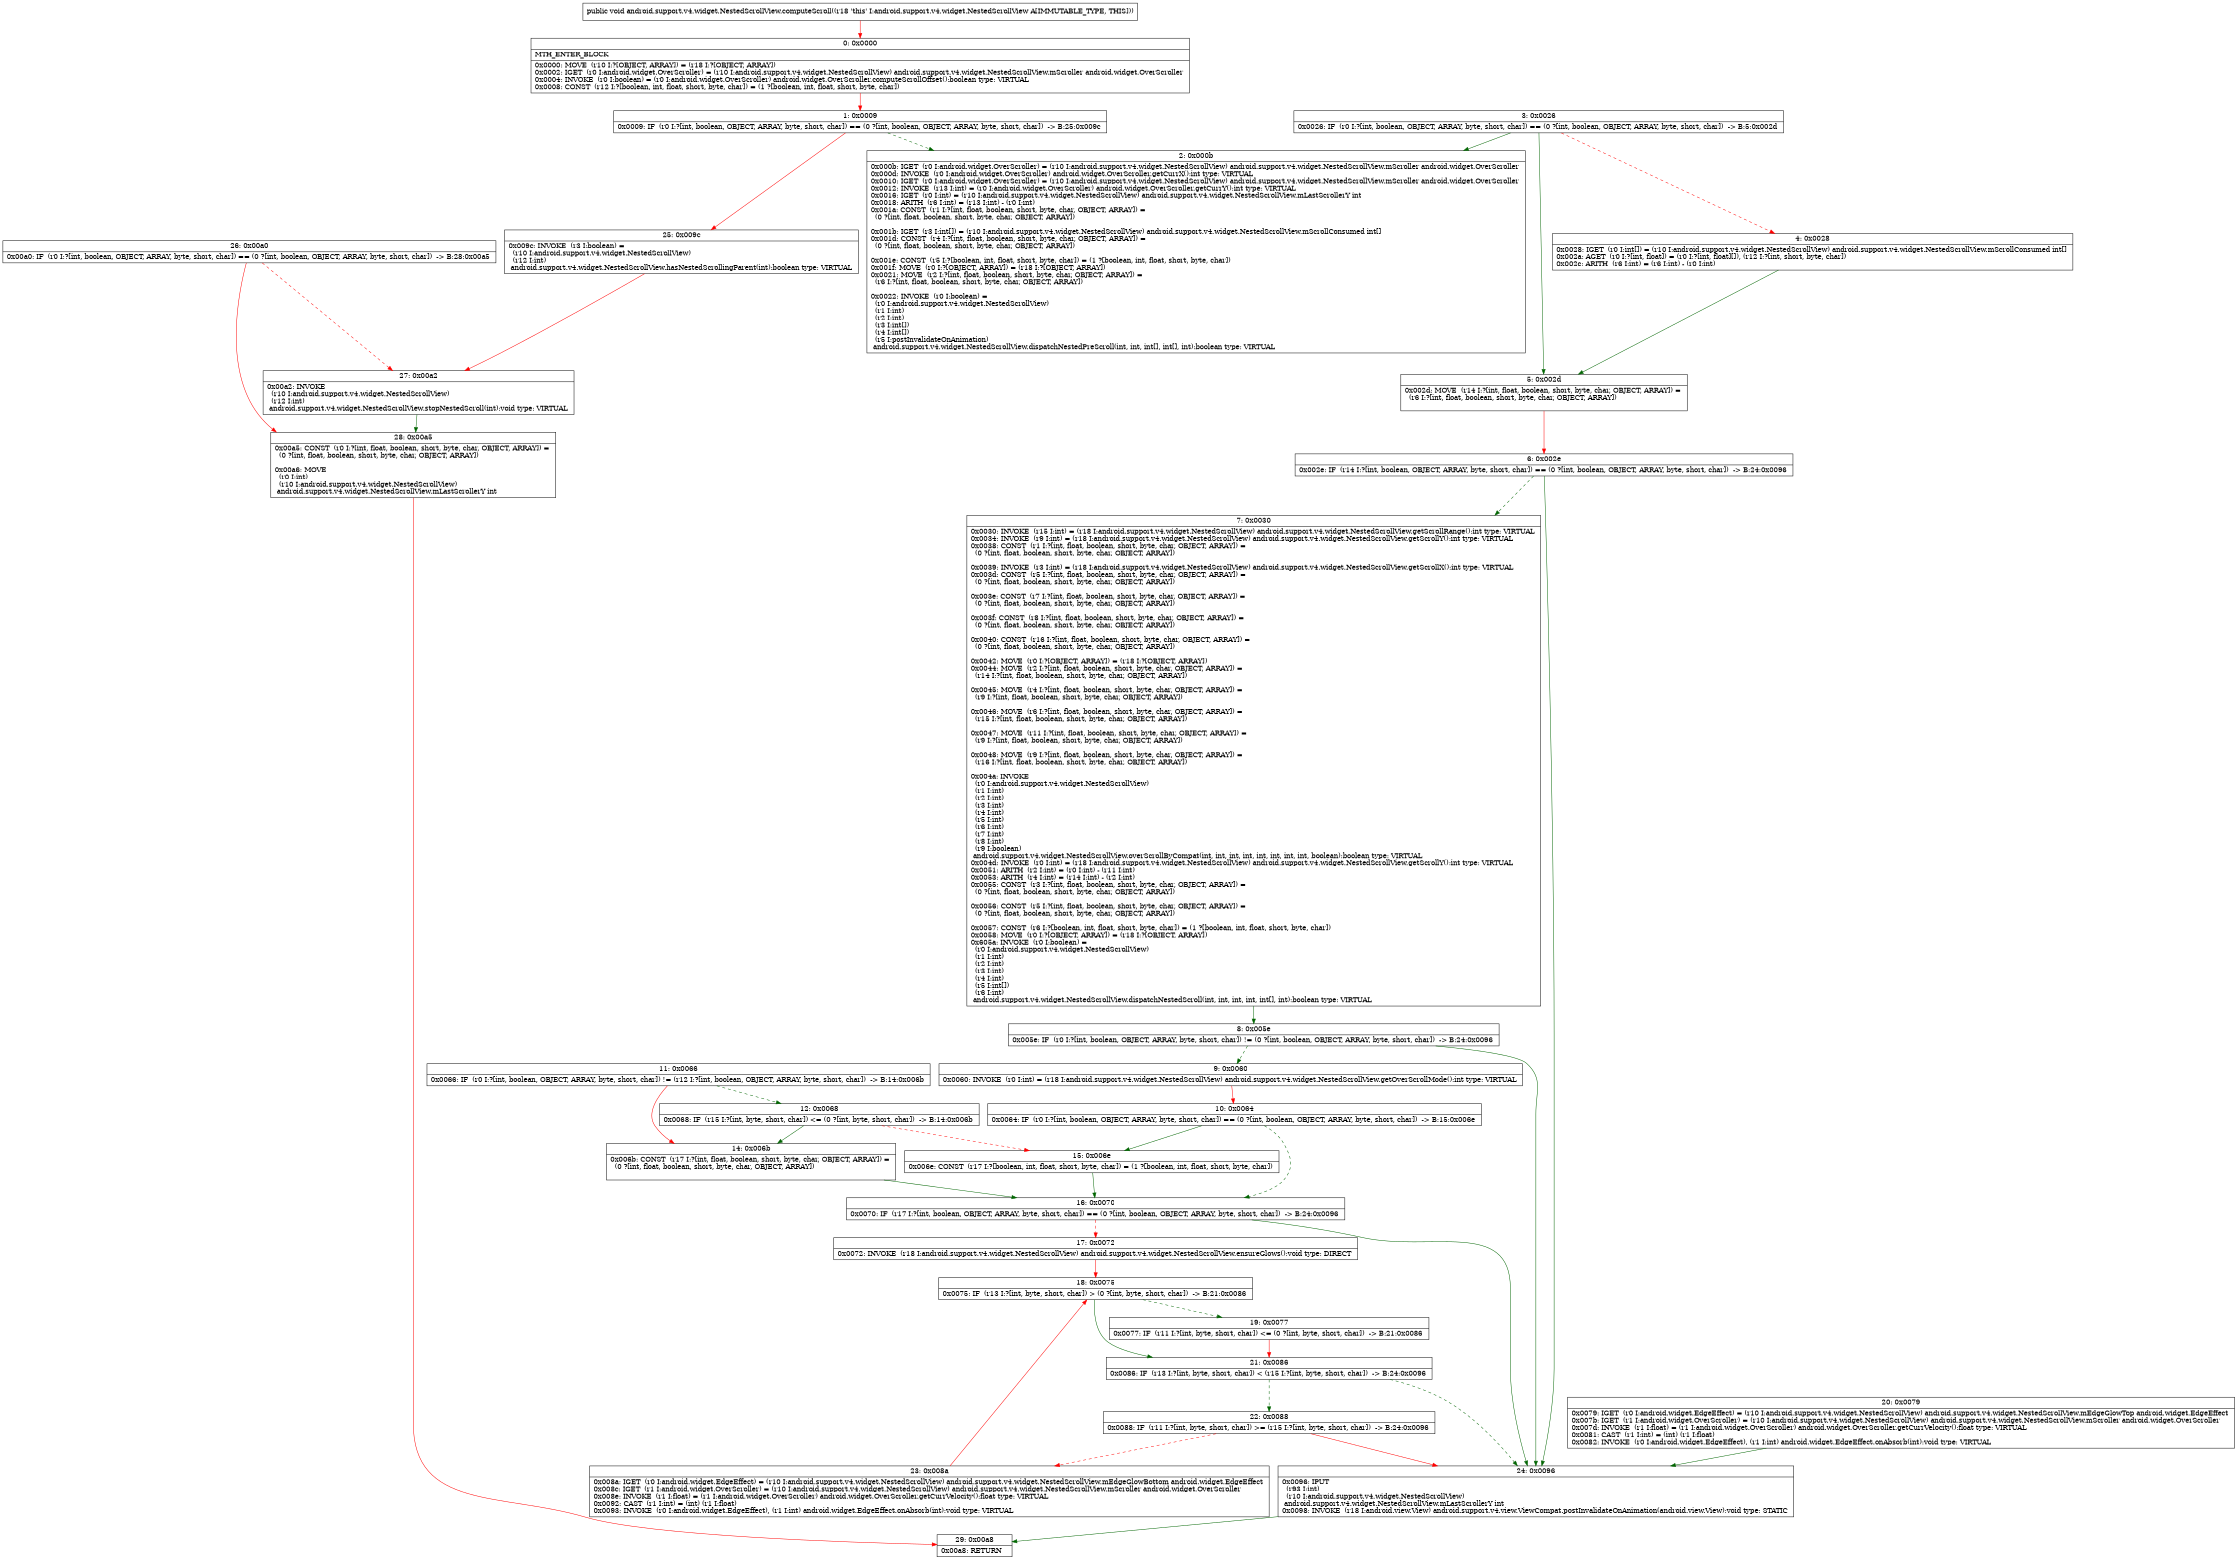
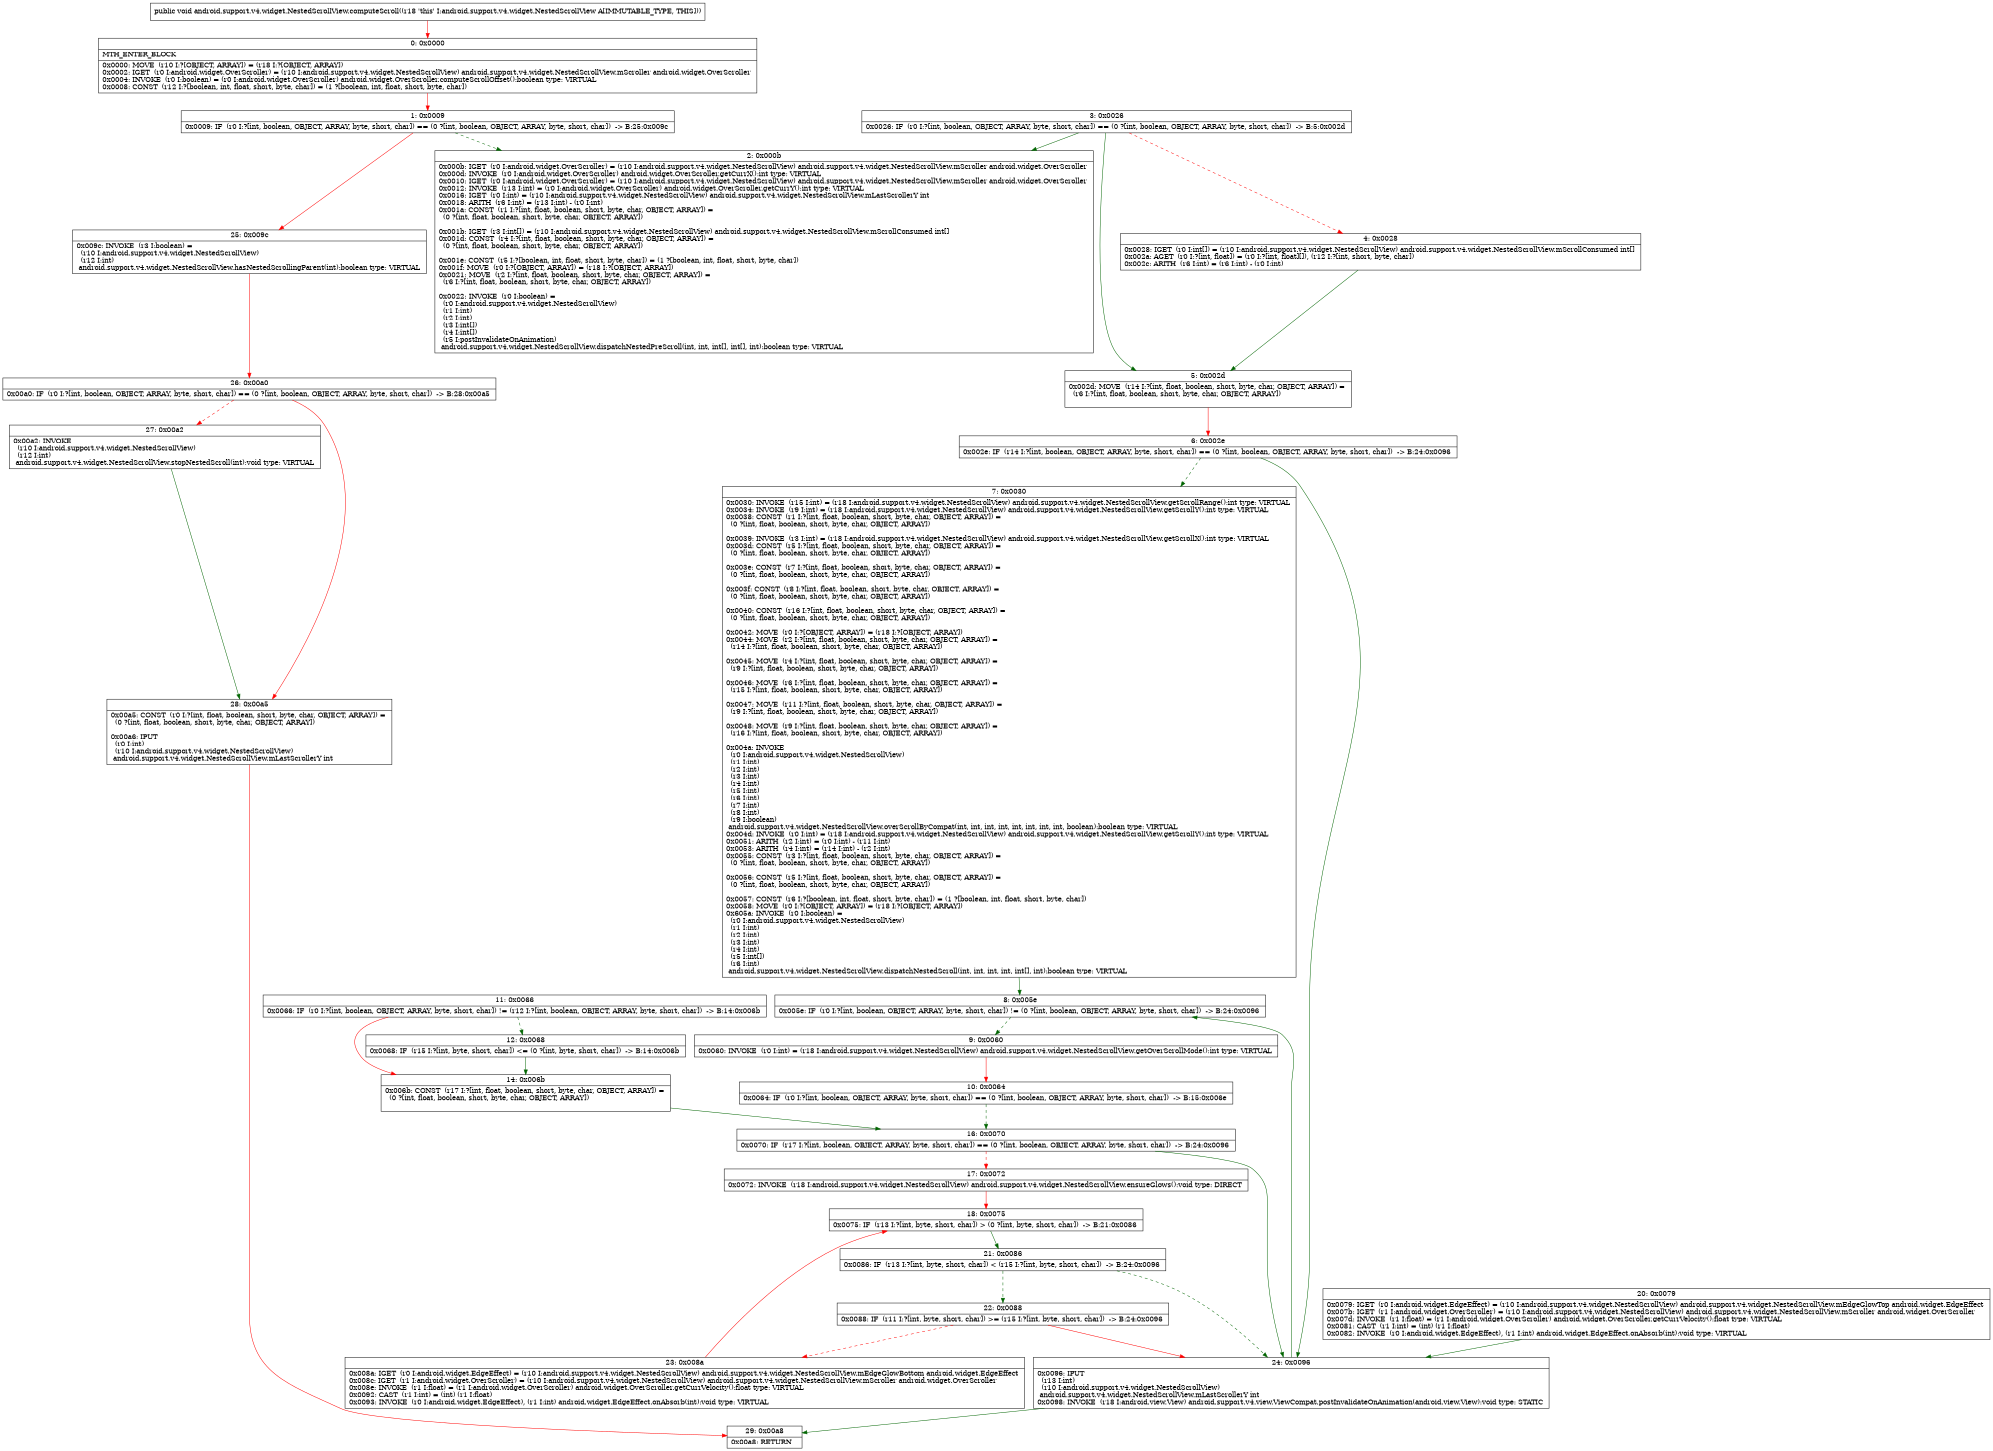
(558, 323) -> (249, 323)
(303, 470) -> (136, 737)
(1092, 1162) -> none
(1536, 1214) -> (1291, 1151)
(1269, 1328) -> none
(1301, 1489) -> (1056, 1381)
